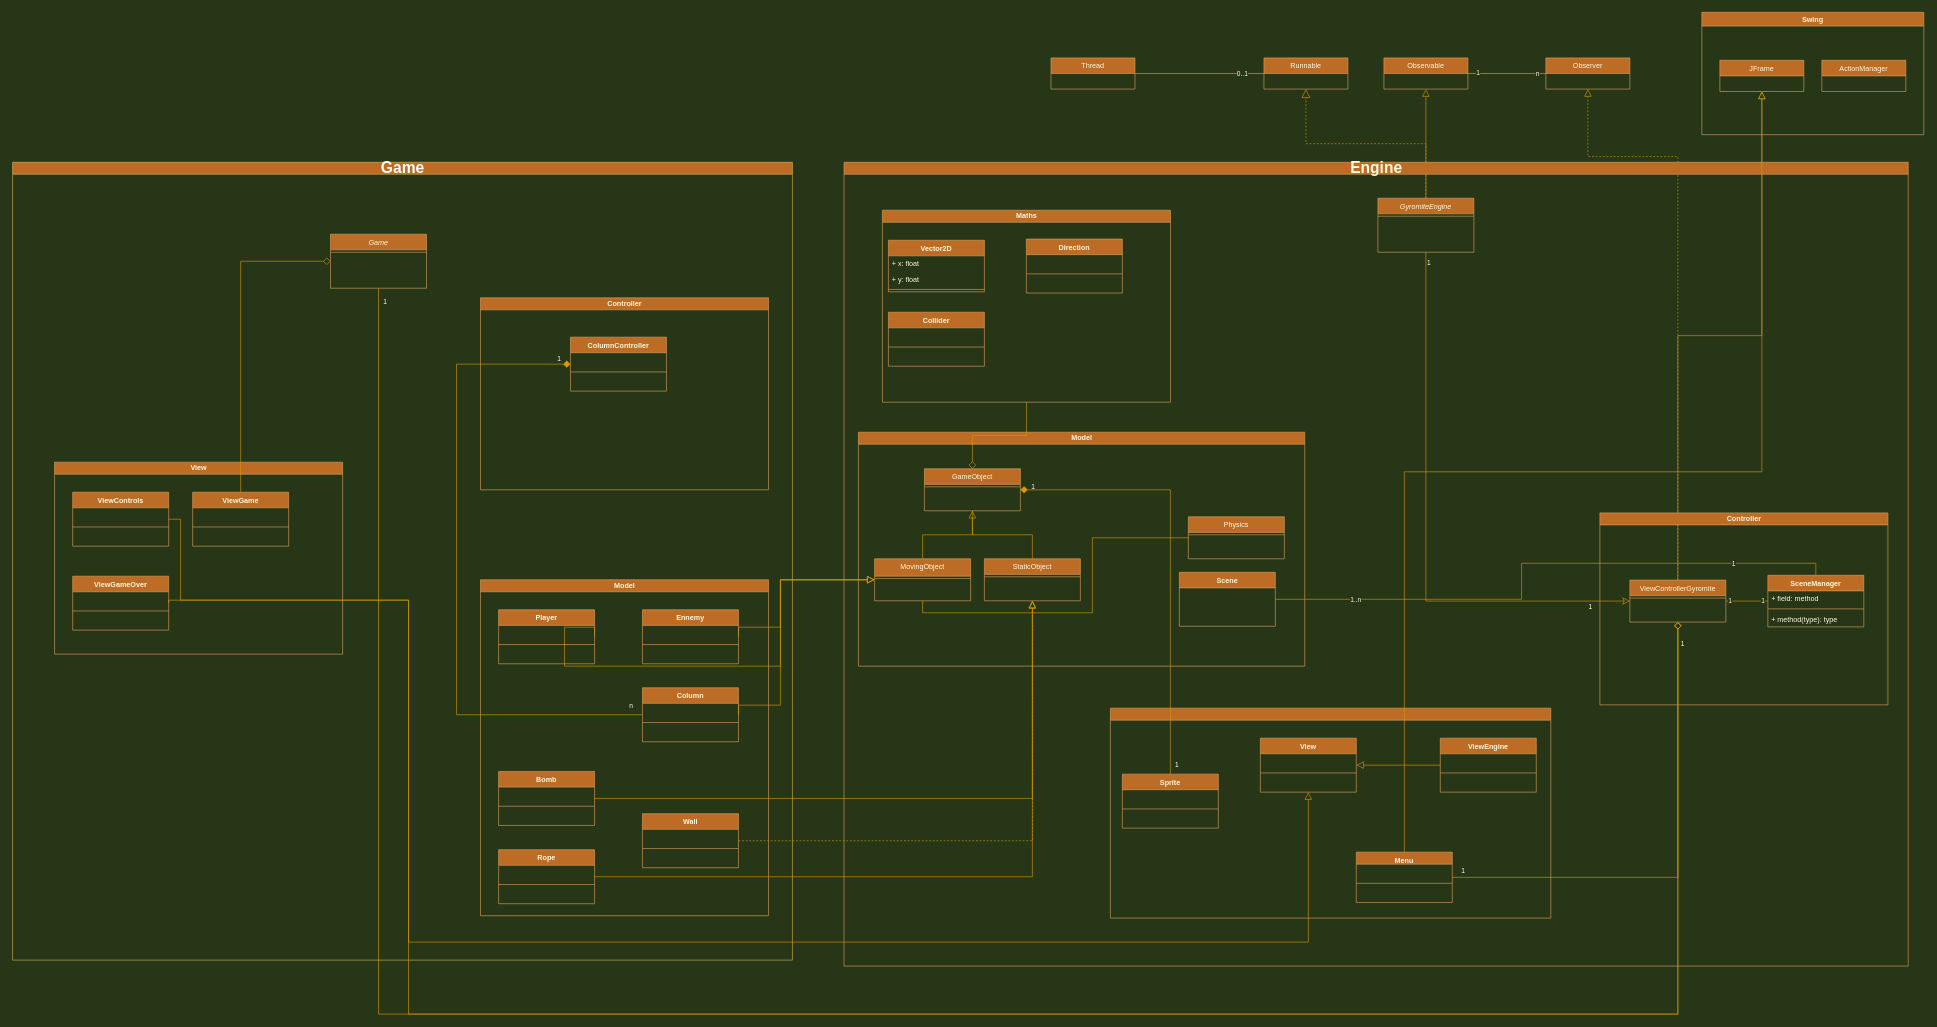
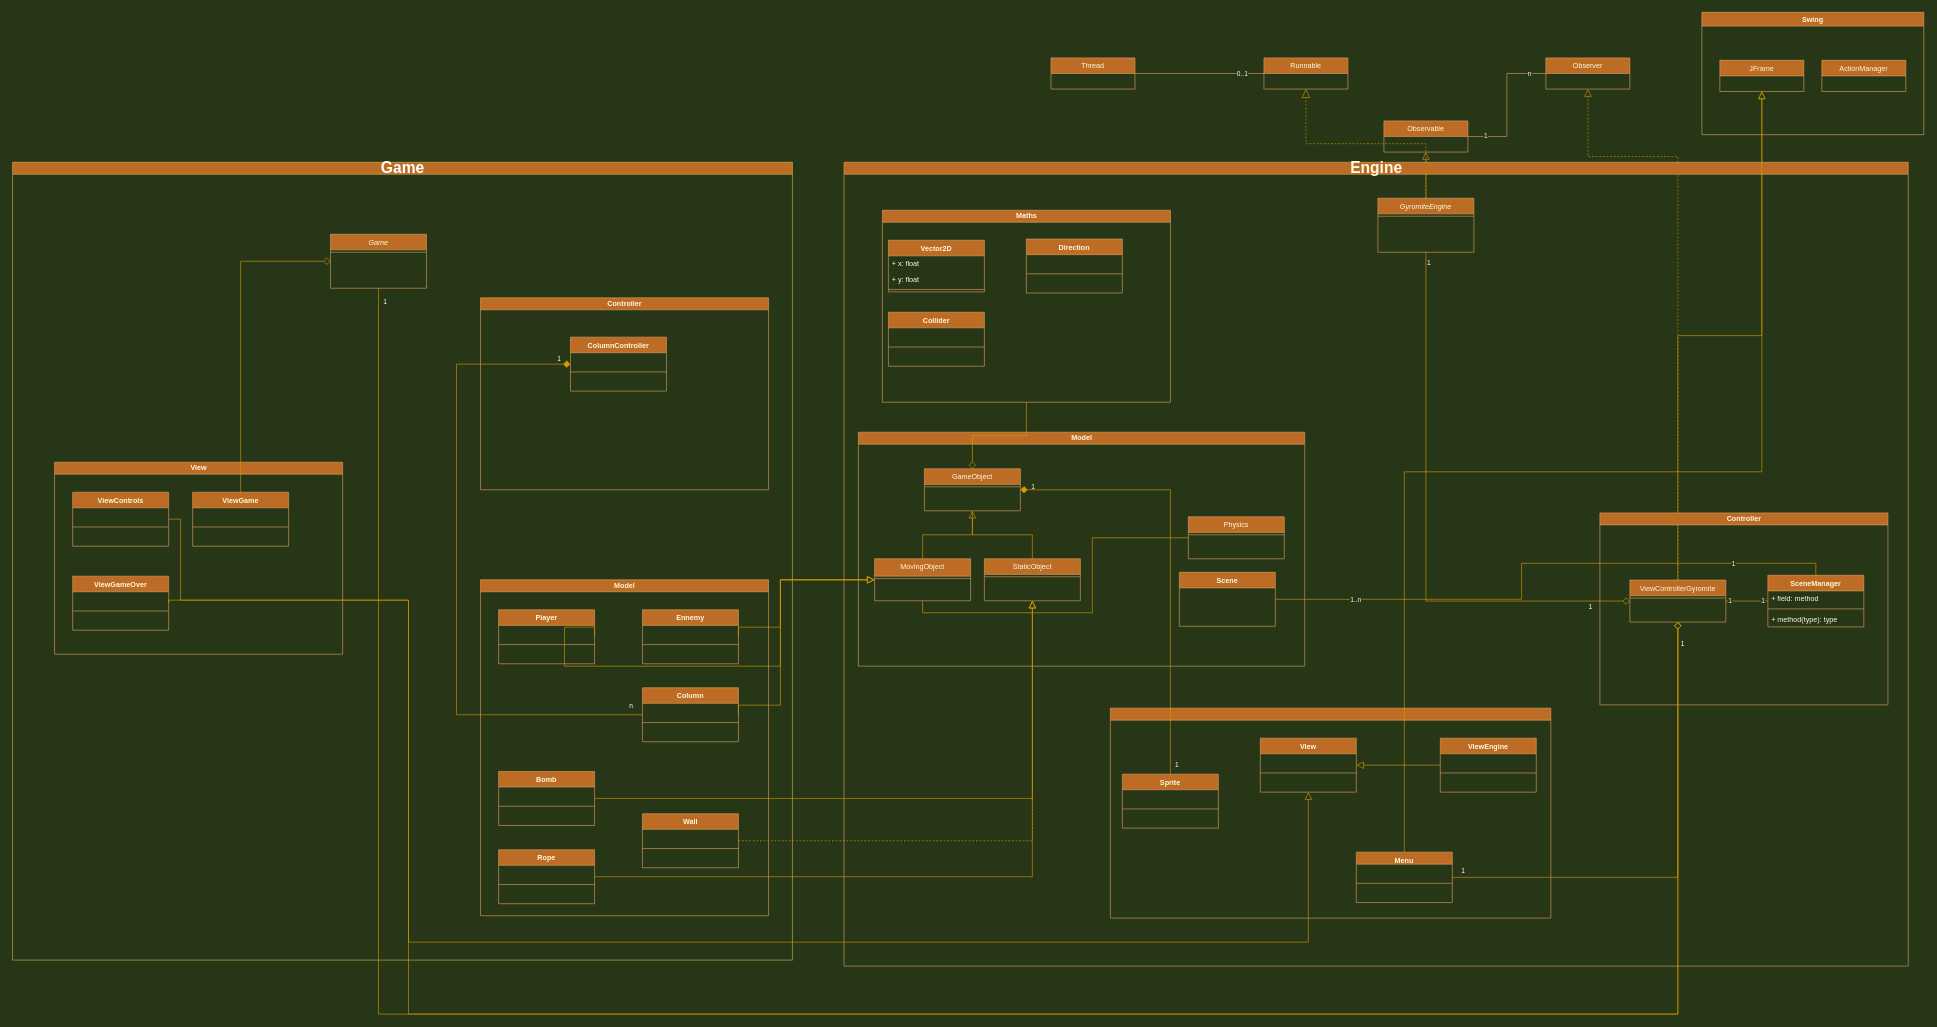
(1426, 74) -> (1426, 137)
(1622, 601) -> (1621, 601)
